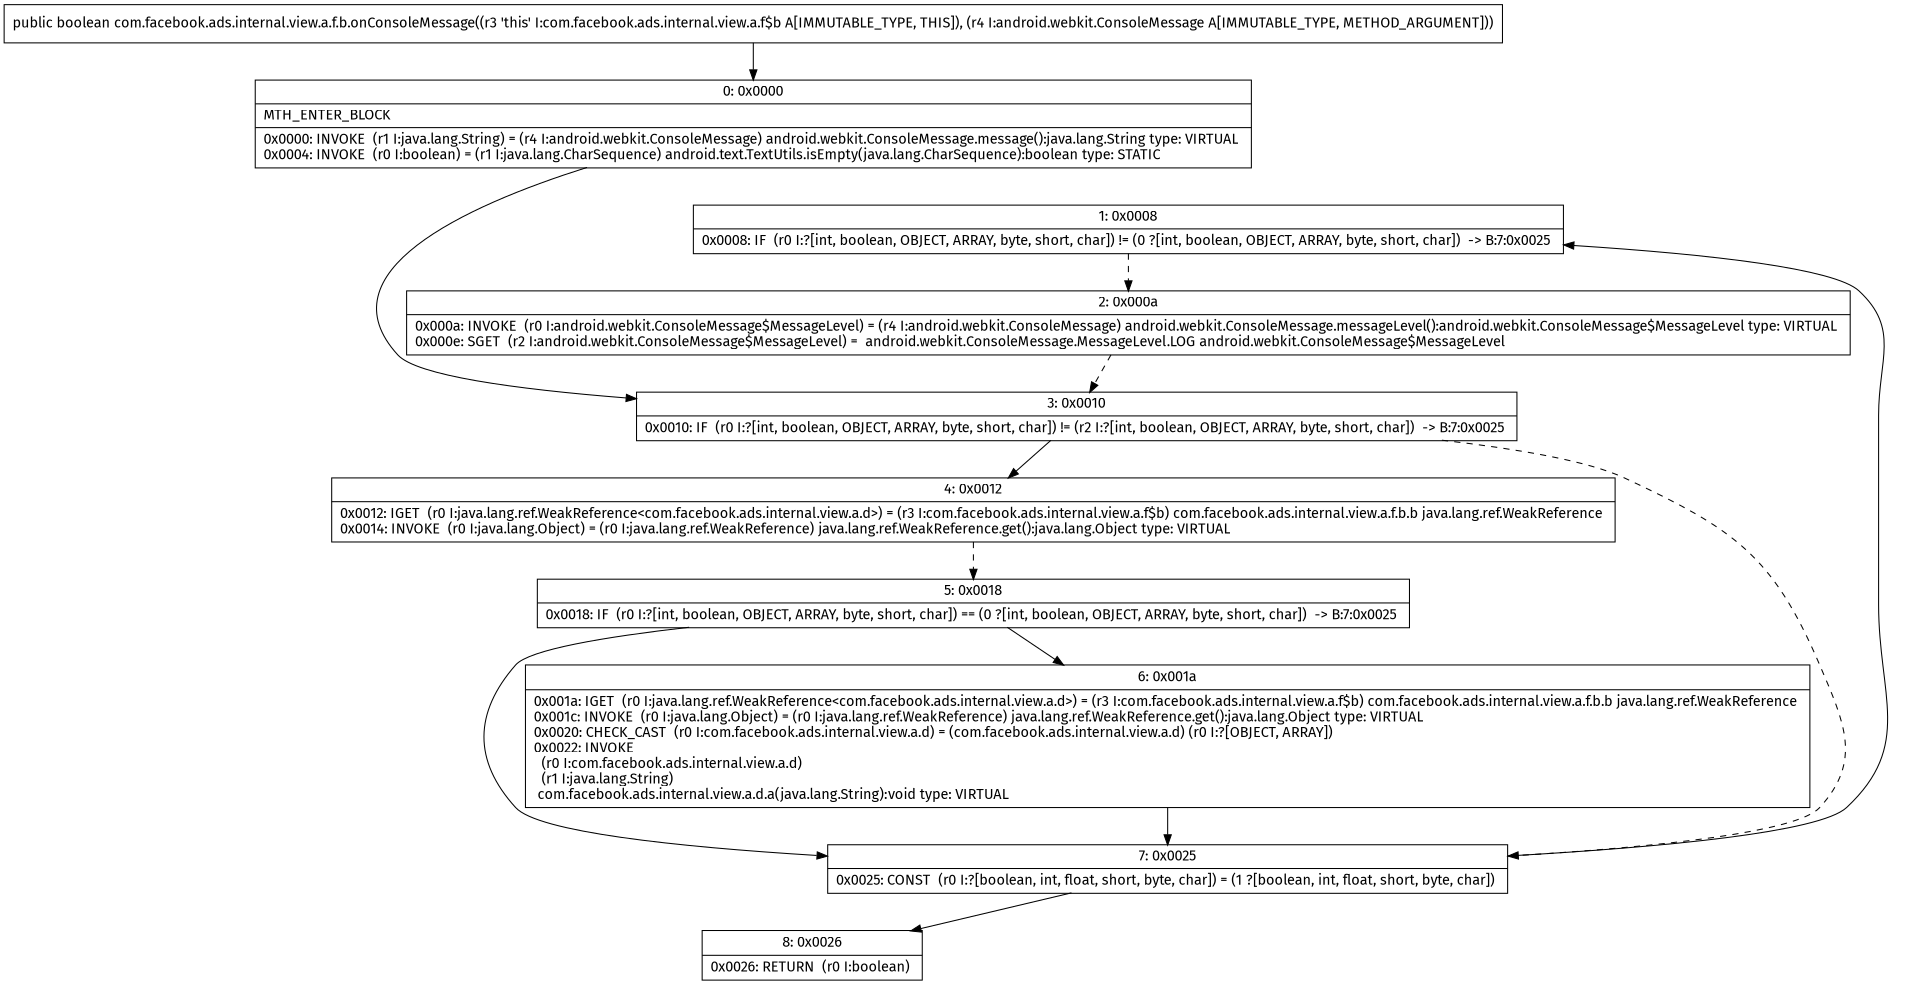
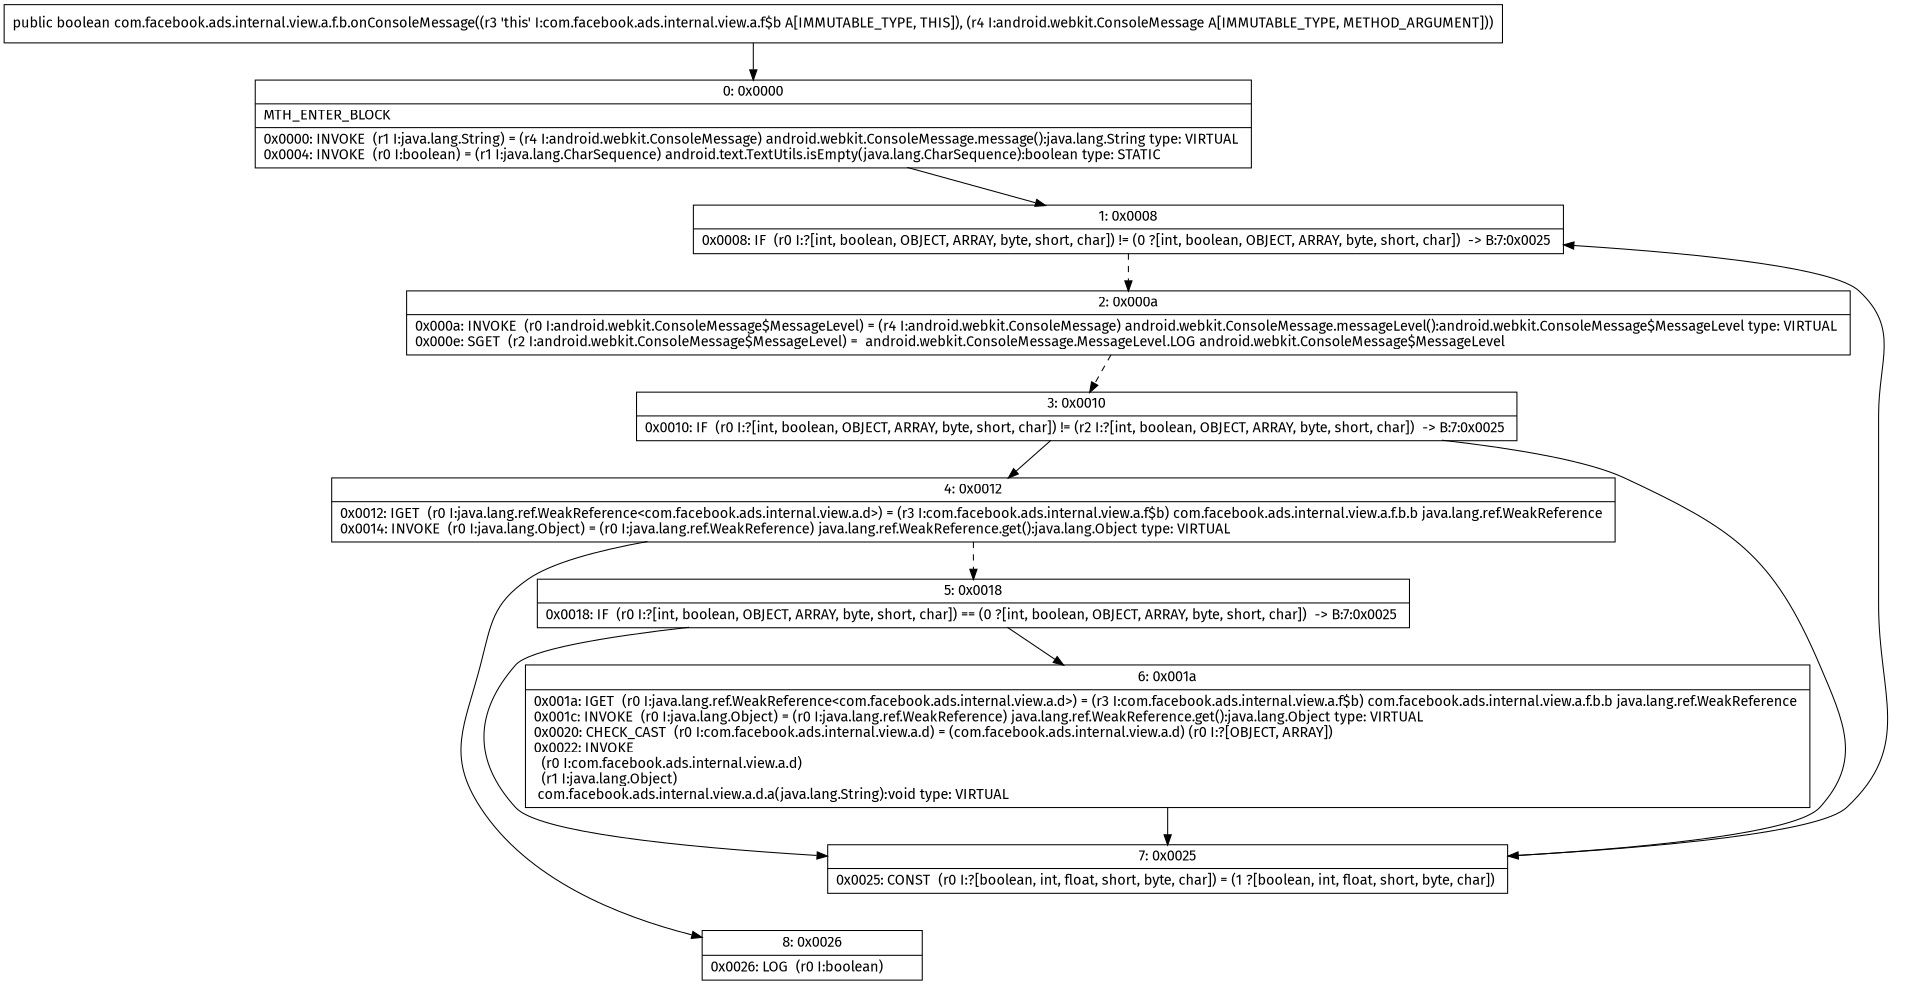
(379, 319) -> (971, 185)
(1819, 662) -> (1819, 662)
(604, 779) -> (606, 779)
(996, 911) -> (461, 749)
(812, 967) -> (799, 967)
